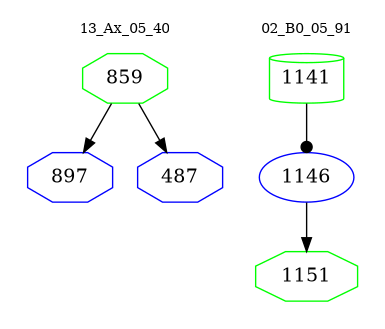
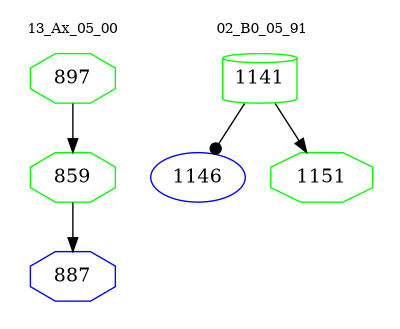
(125, 30) -> (73, 30)
(101, 122) -> (73, 121)
(70, 177) -> (73, 78)
(180, 177) -> (73, 276)
(307, 220) -> (287, 122)
